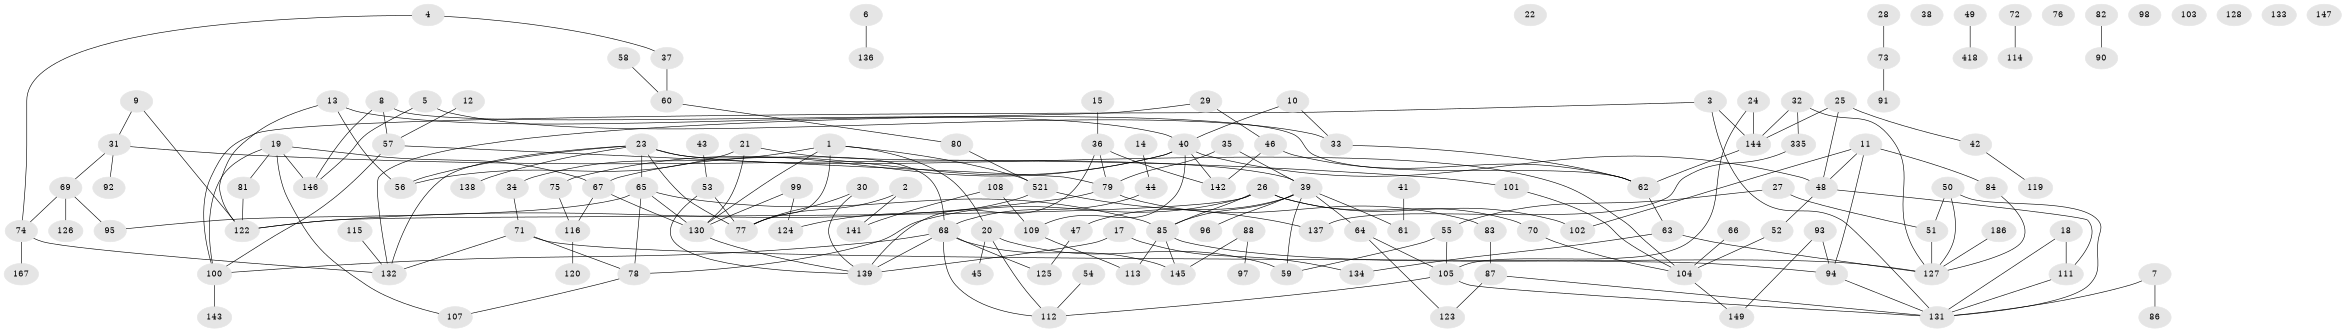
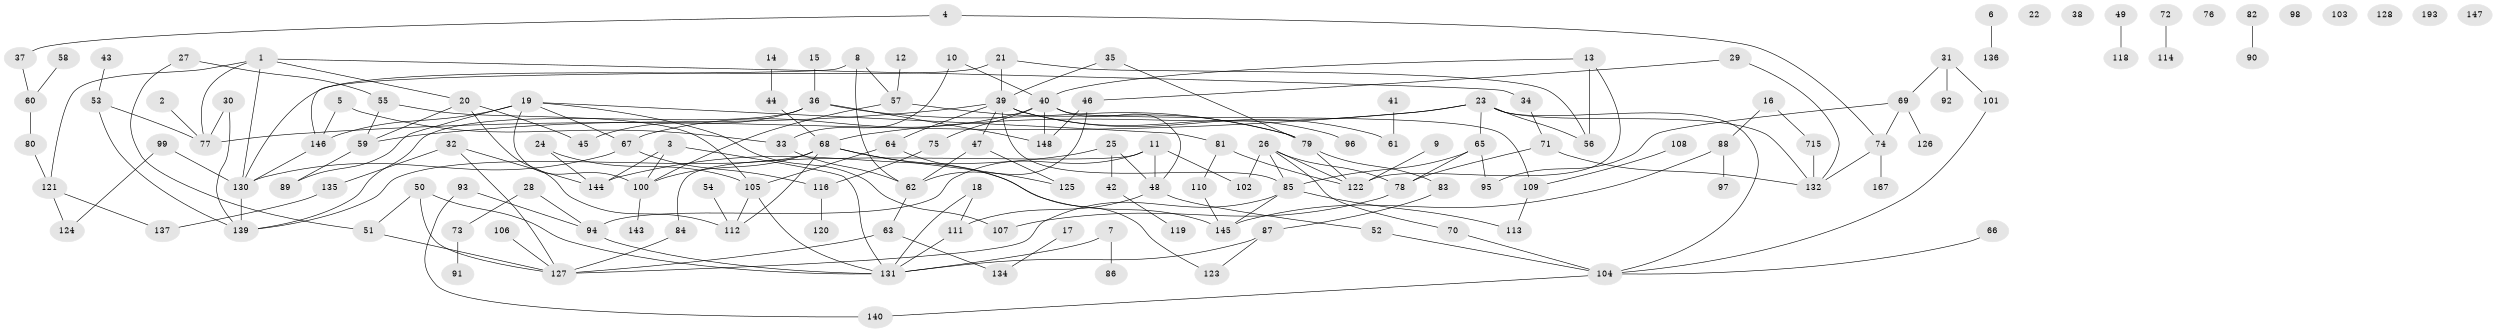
(2279, 15) -> (2430, 15)
(1970, 58) -> (2121, 58)
none -> (1769, 101)
(125, 123) -> none
none -> (699, 123)
(1799, 145) -> (330, 188)
(1698, 166) -> (939, 170)
none -> (286, 188)
(468, 188) -> none
(1041, 188) -> (50, 188)
none -> (1199, 188)
(1218, 188) -> (1045, 145)
(669, 209) -> (280, 166)
(355, 231) -> (1814, 145)
(854, 231) -> none
(1999, 231) -> (502, 231)
(1110, 258) -> (561, 209)
(967, 261) -> none
(1737, 317) -> (875, 317)
